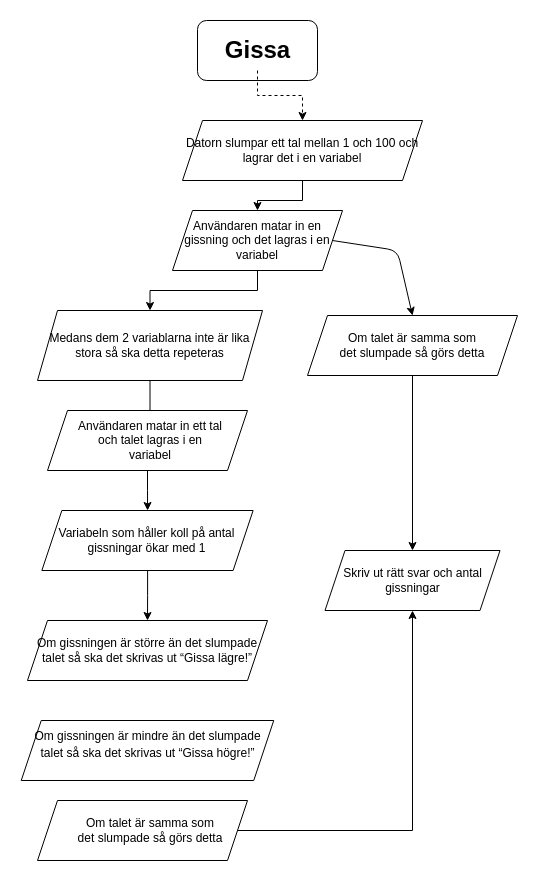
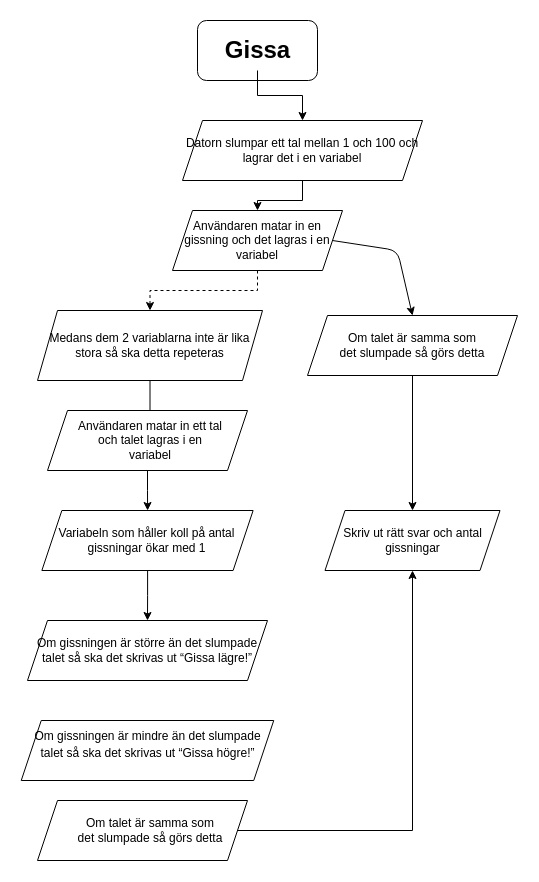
(277, 96) -> (277, 96)
(208, 291) -> (208, 291)
(413, 581) -> (413, 541)
